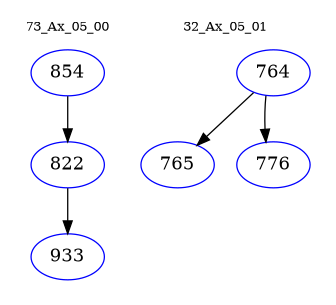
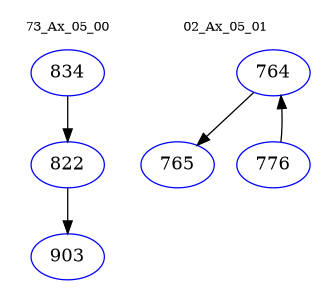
(226, 27) -> (226, 27)
(68, 73) -> (68, 73)
(265, 112) -> (282, 125)
(68, 257) -> (68, 257)
